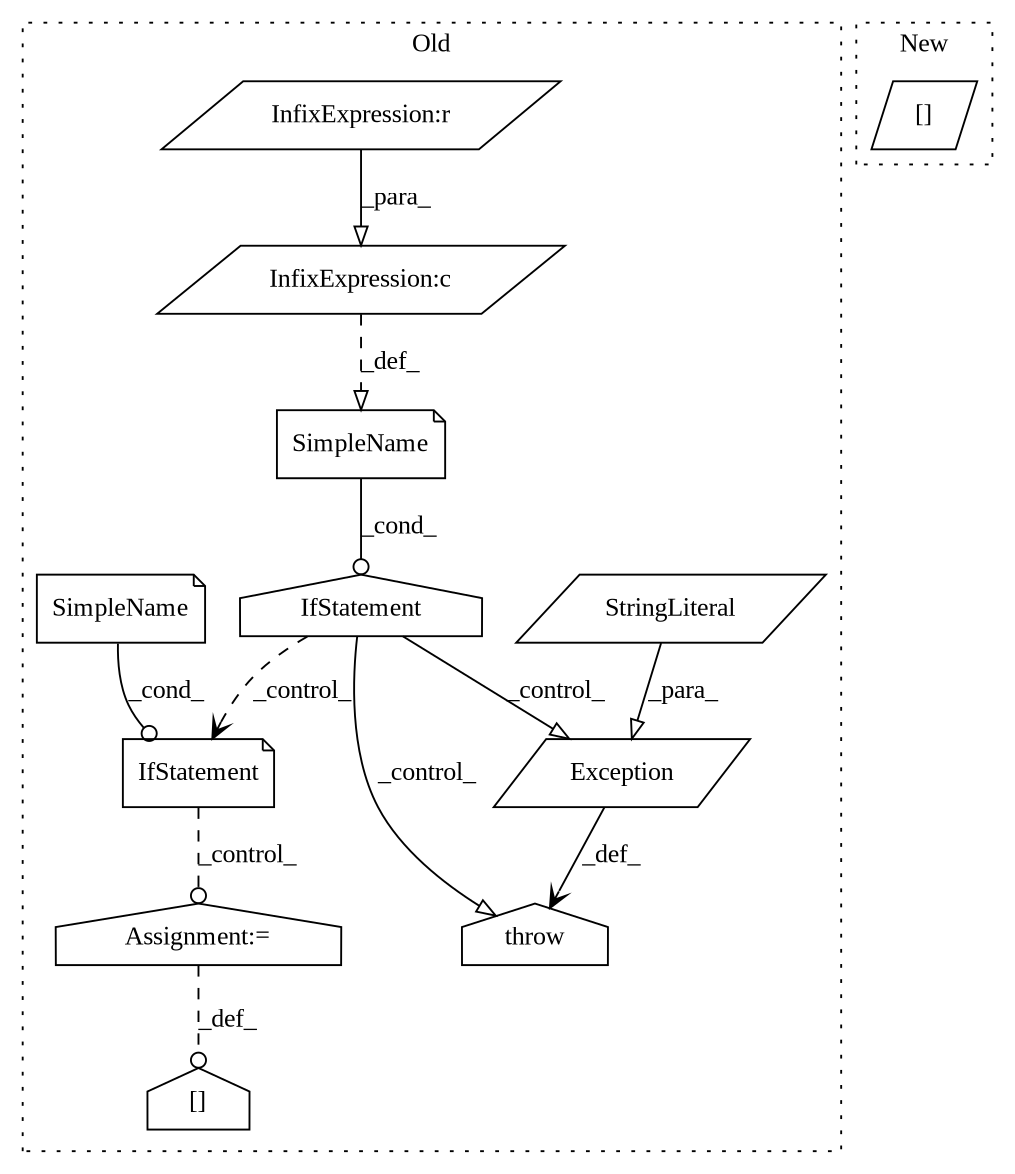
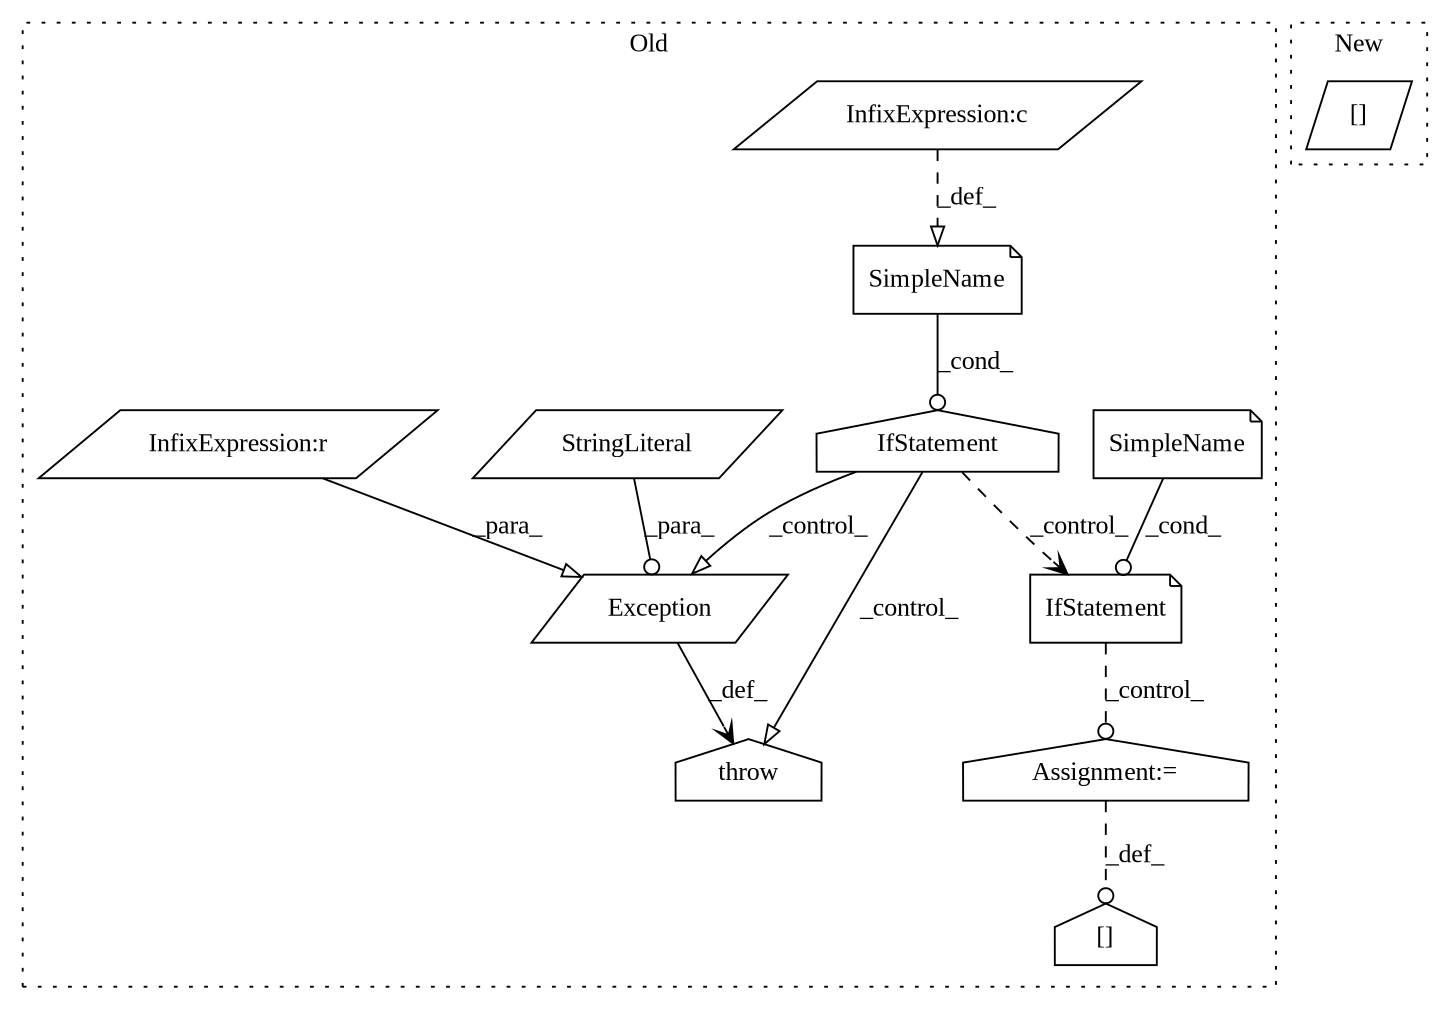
(361, 188) -> (443, 524)
(649, 682) -> (642, 519)
